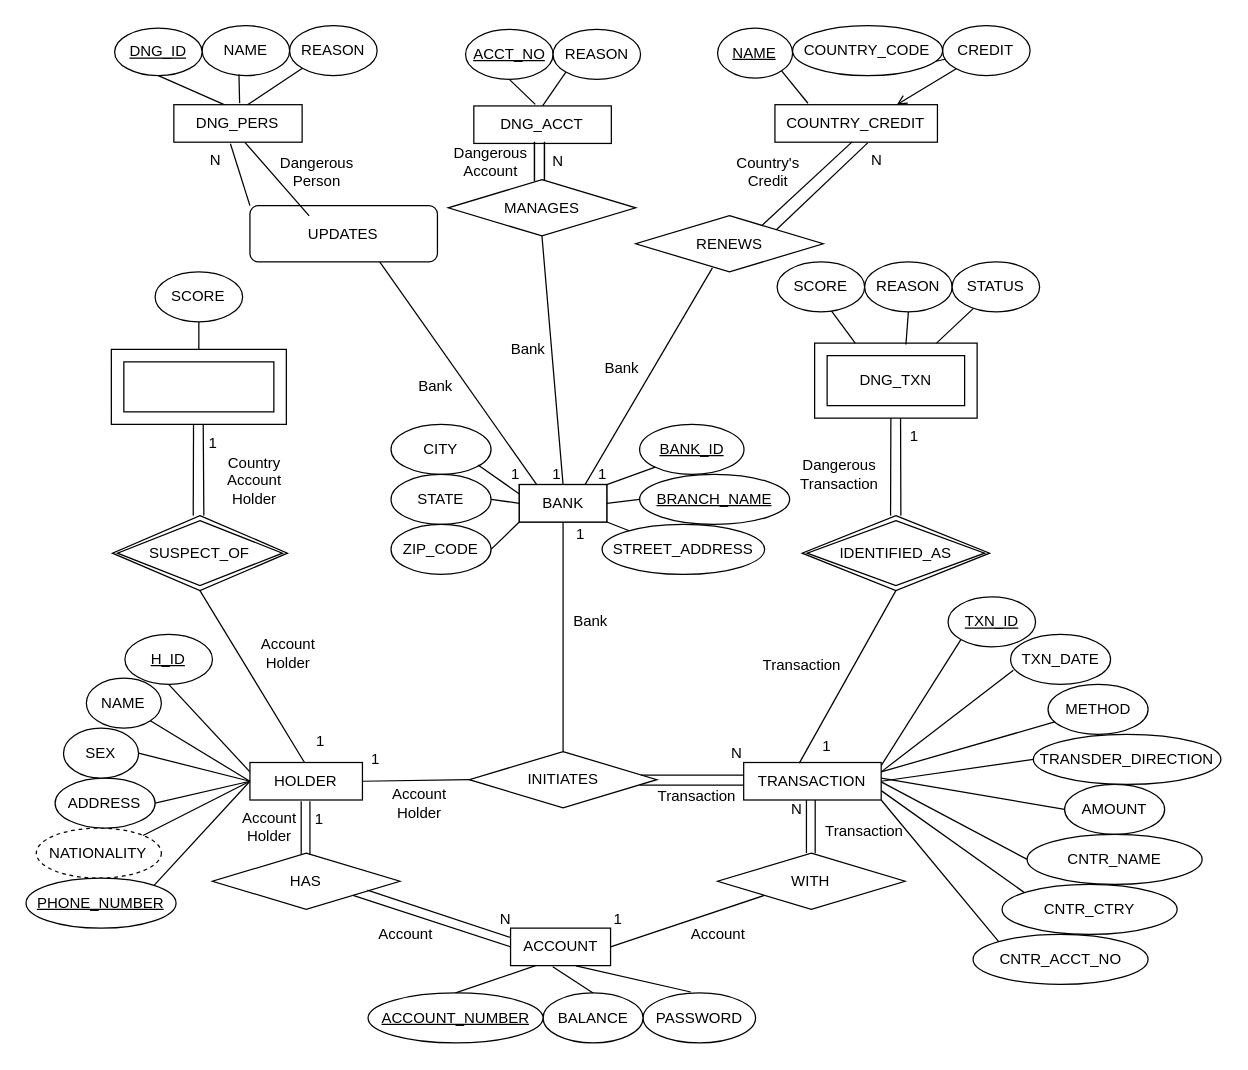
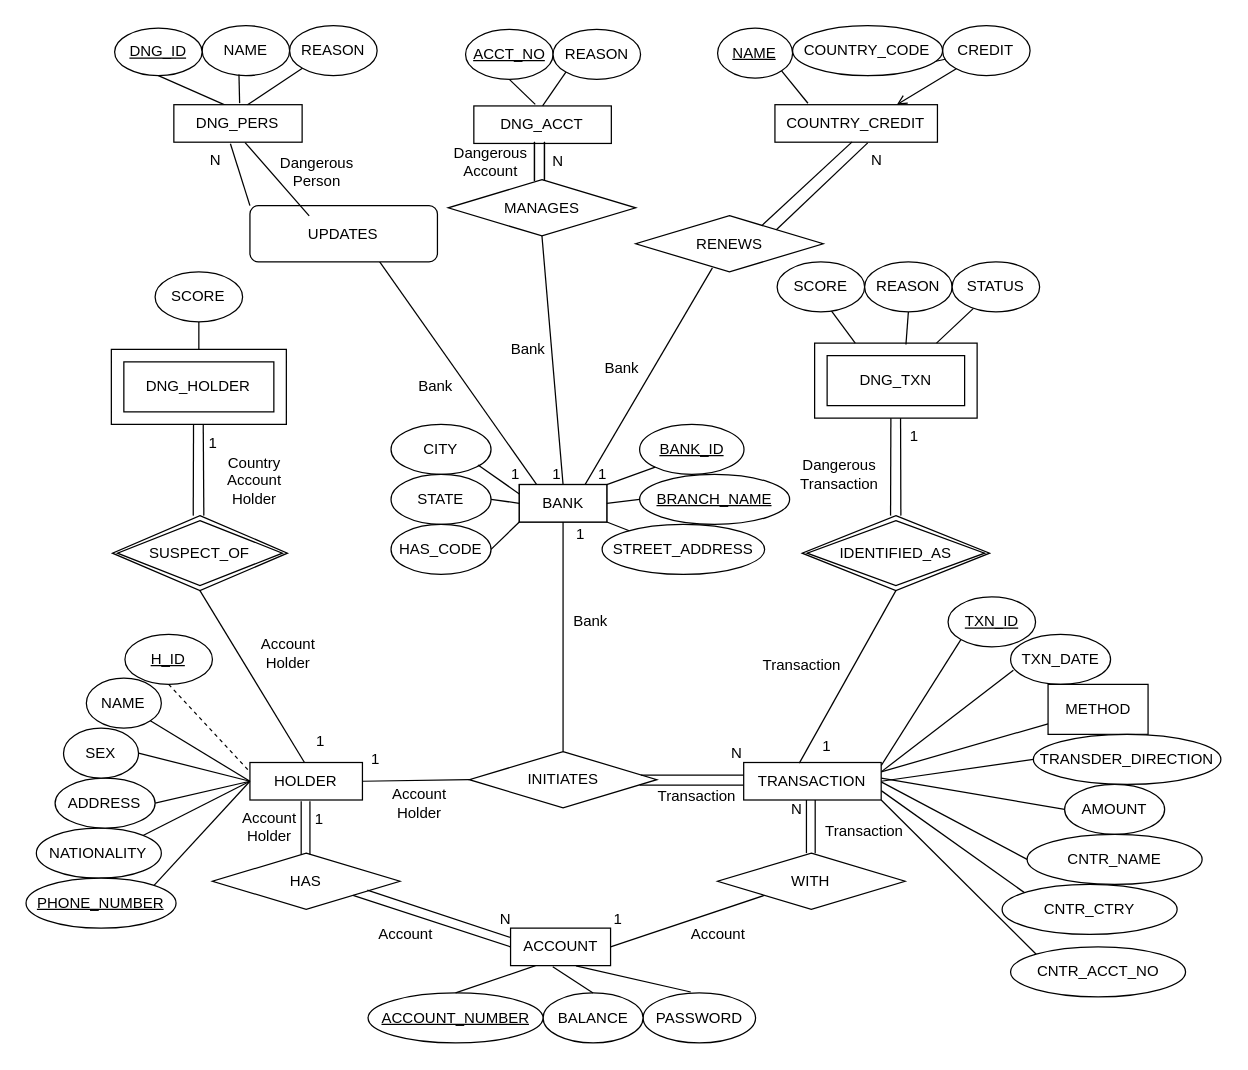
(768, 172) -> none
none -> (199, 387)
(441, 549) -> (441, 549)
(1098, 709) -> (1098, 709)
(209, 728) -> (209, 728)
(99, 853) -> (99, 853)
(1060, 959) -> (1098, 972)
